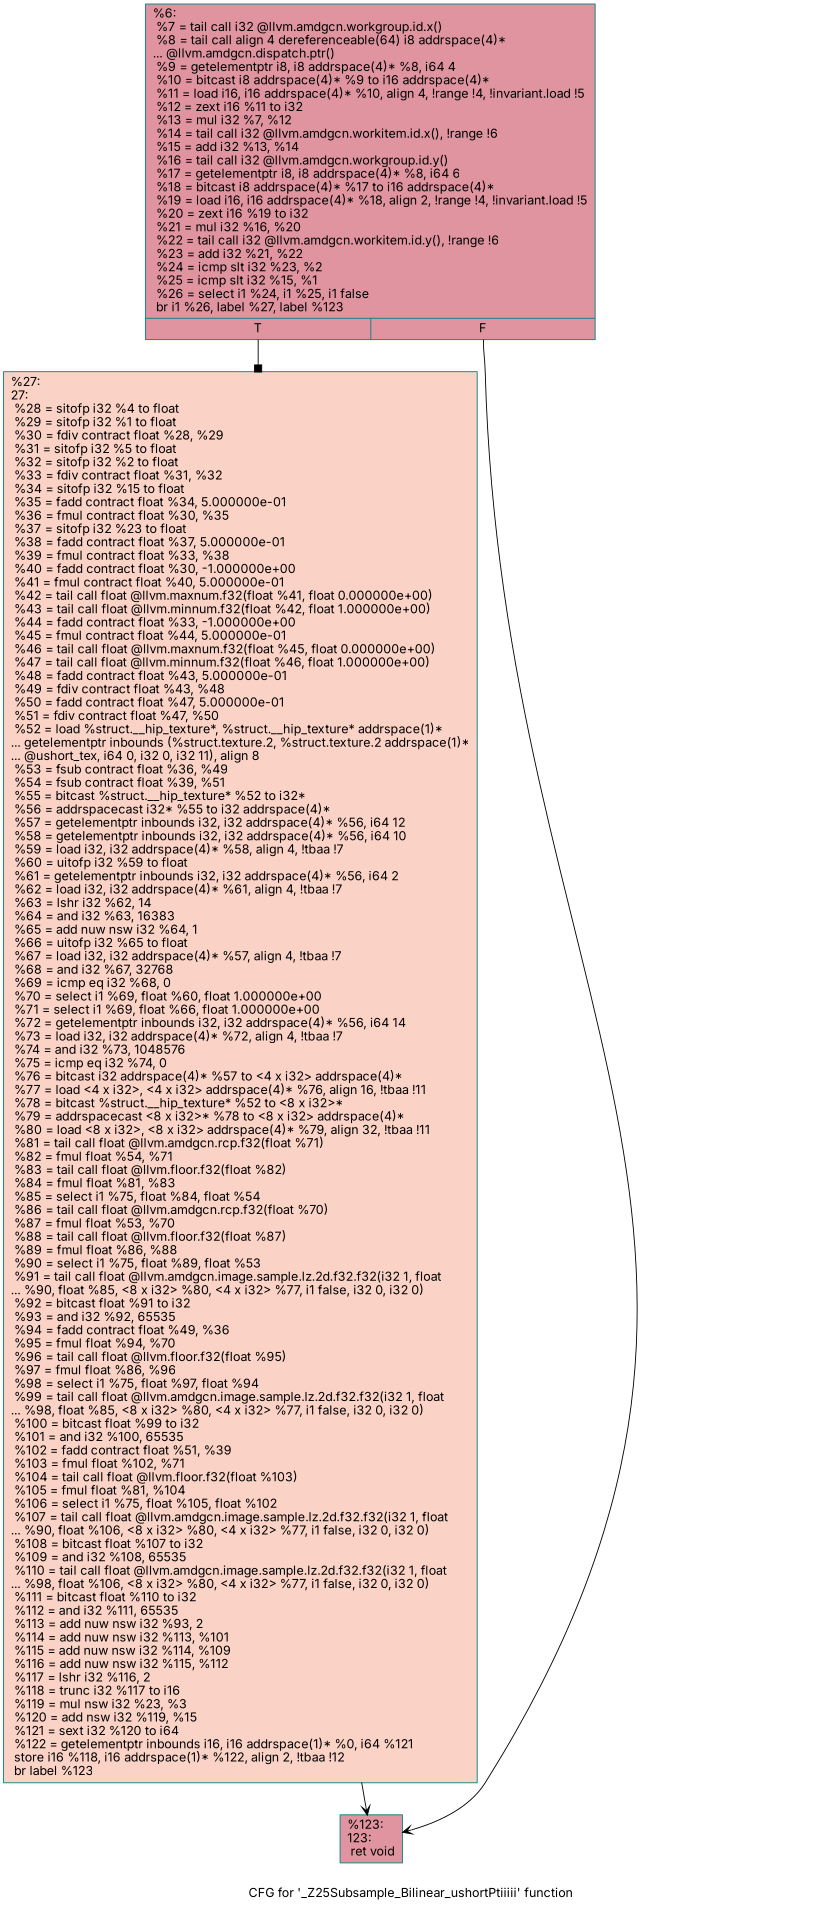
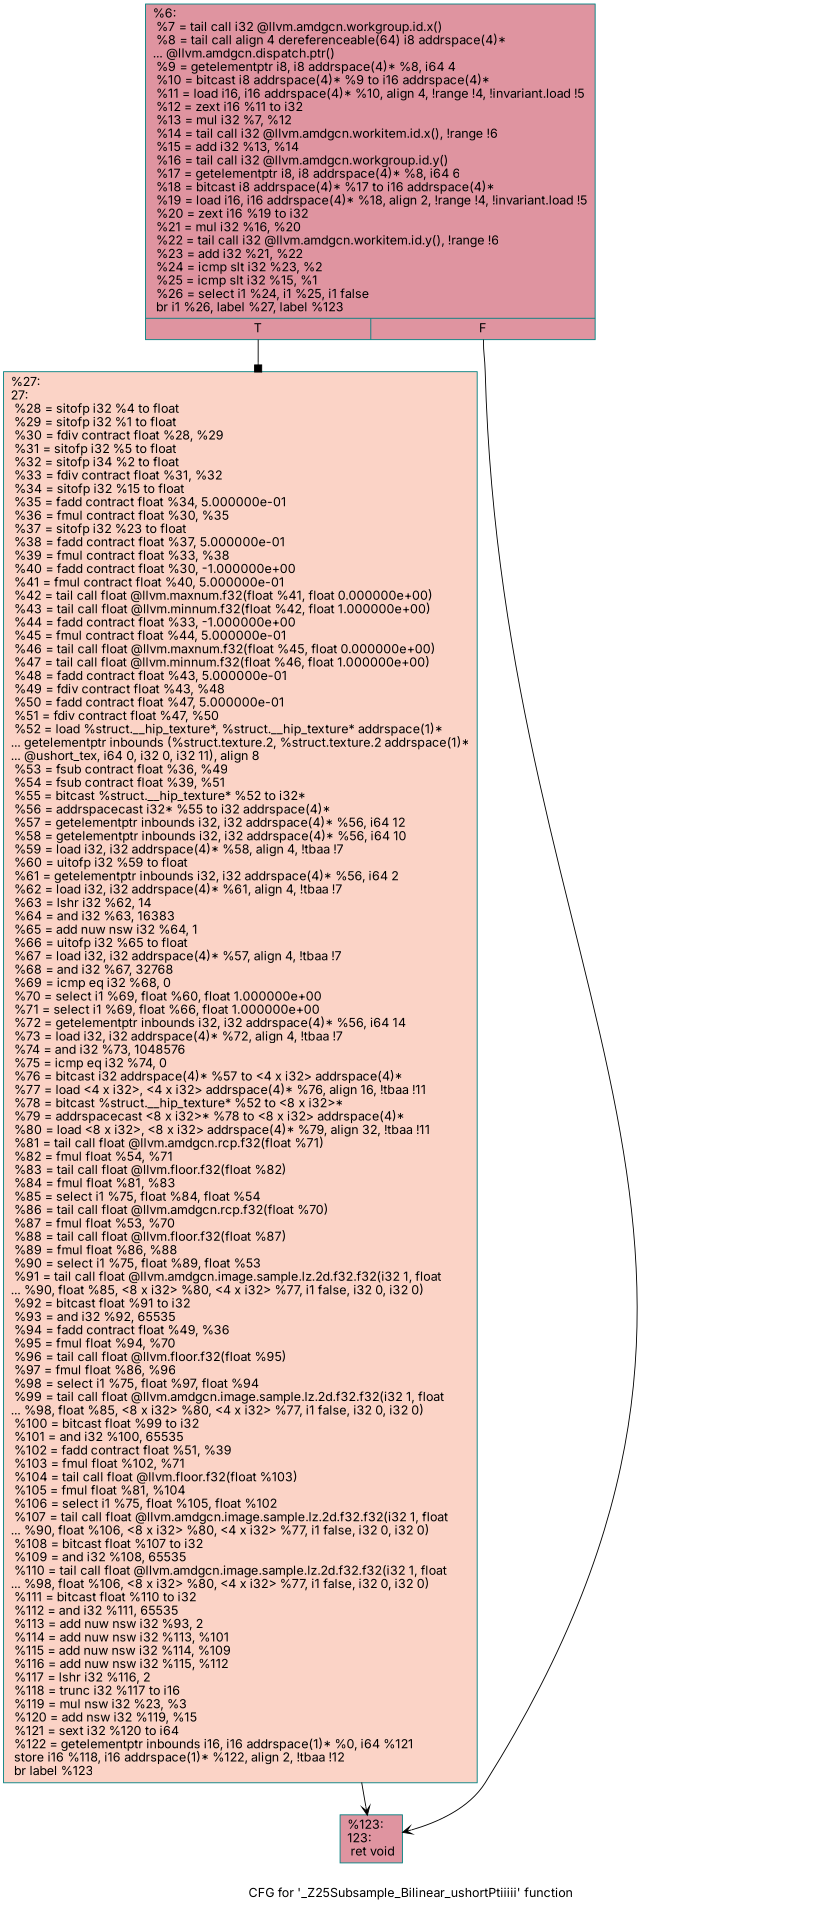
(95, 462) -> (95, 462)
